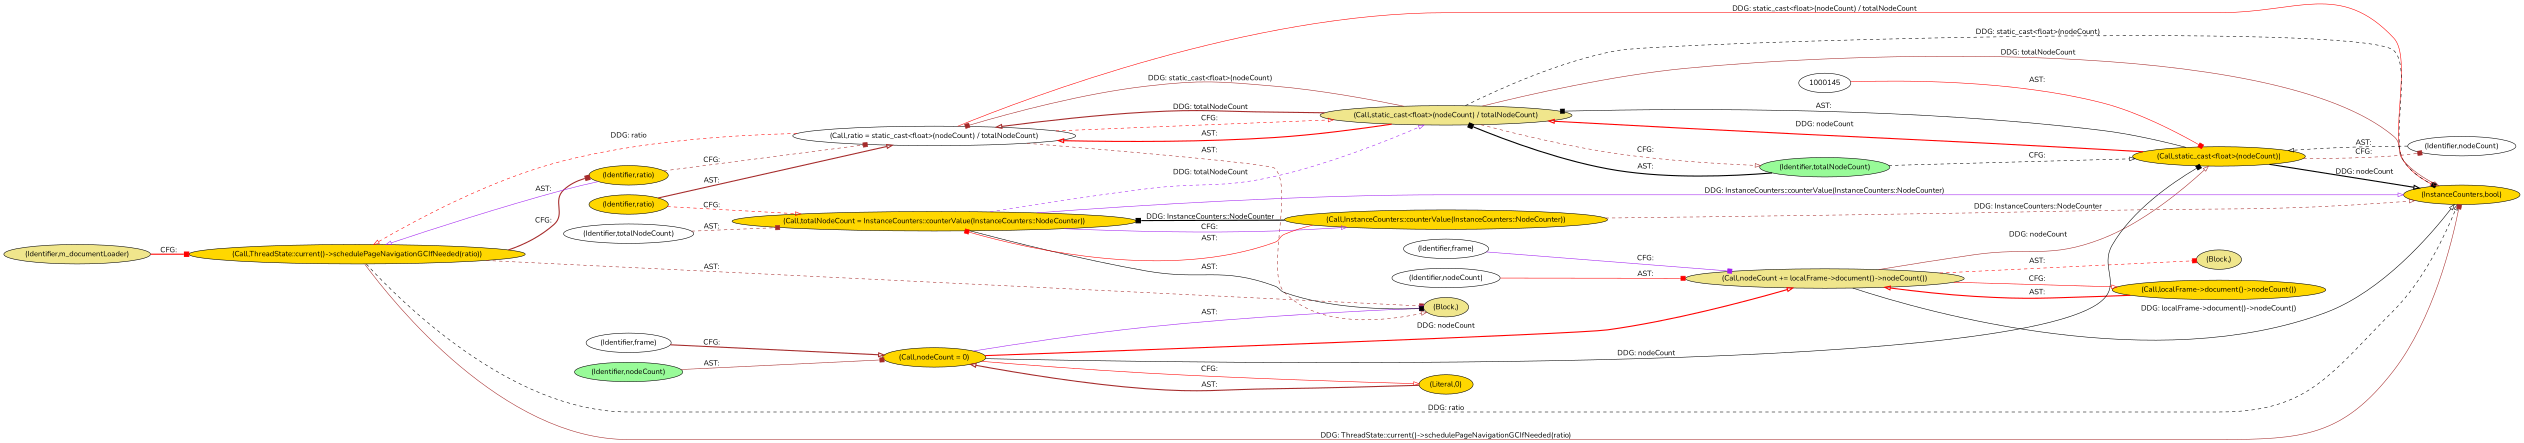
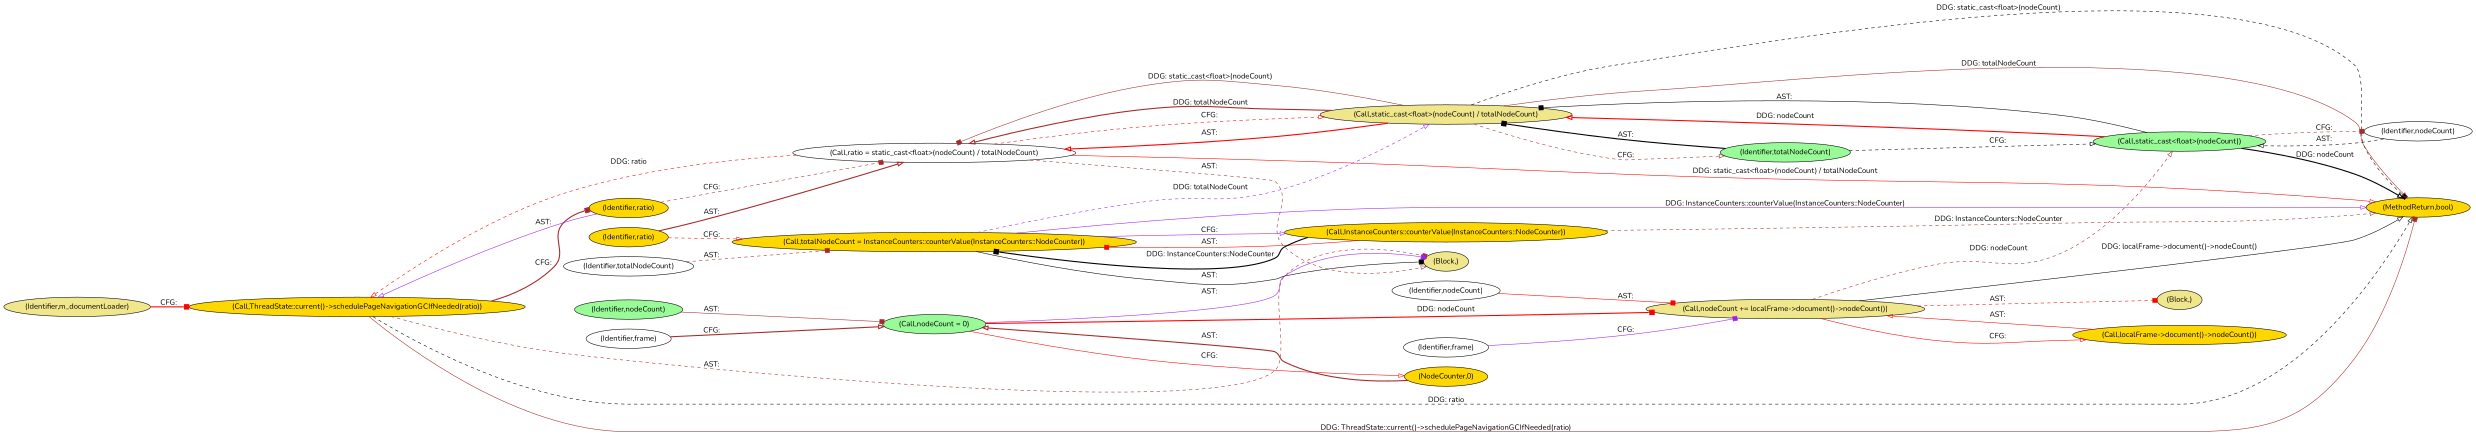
(1825, 83) -> none
(2219, 156) -> (2180, 142)
(2462, 195) -> (2418, 207)
(2053, 251) -> (2008, 264)
(2010, 298) -> (1993, 323)
(1389, 340) -> (1317, 319)
(934, 357) -> (934, 324)
(1633, 358) -> none
(1446, 384) -> (1446, 377)
